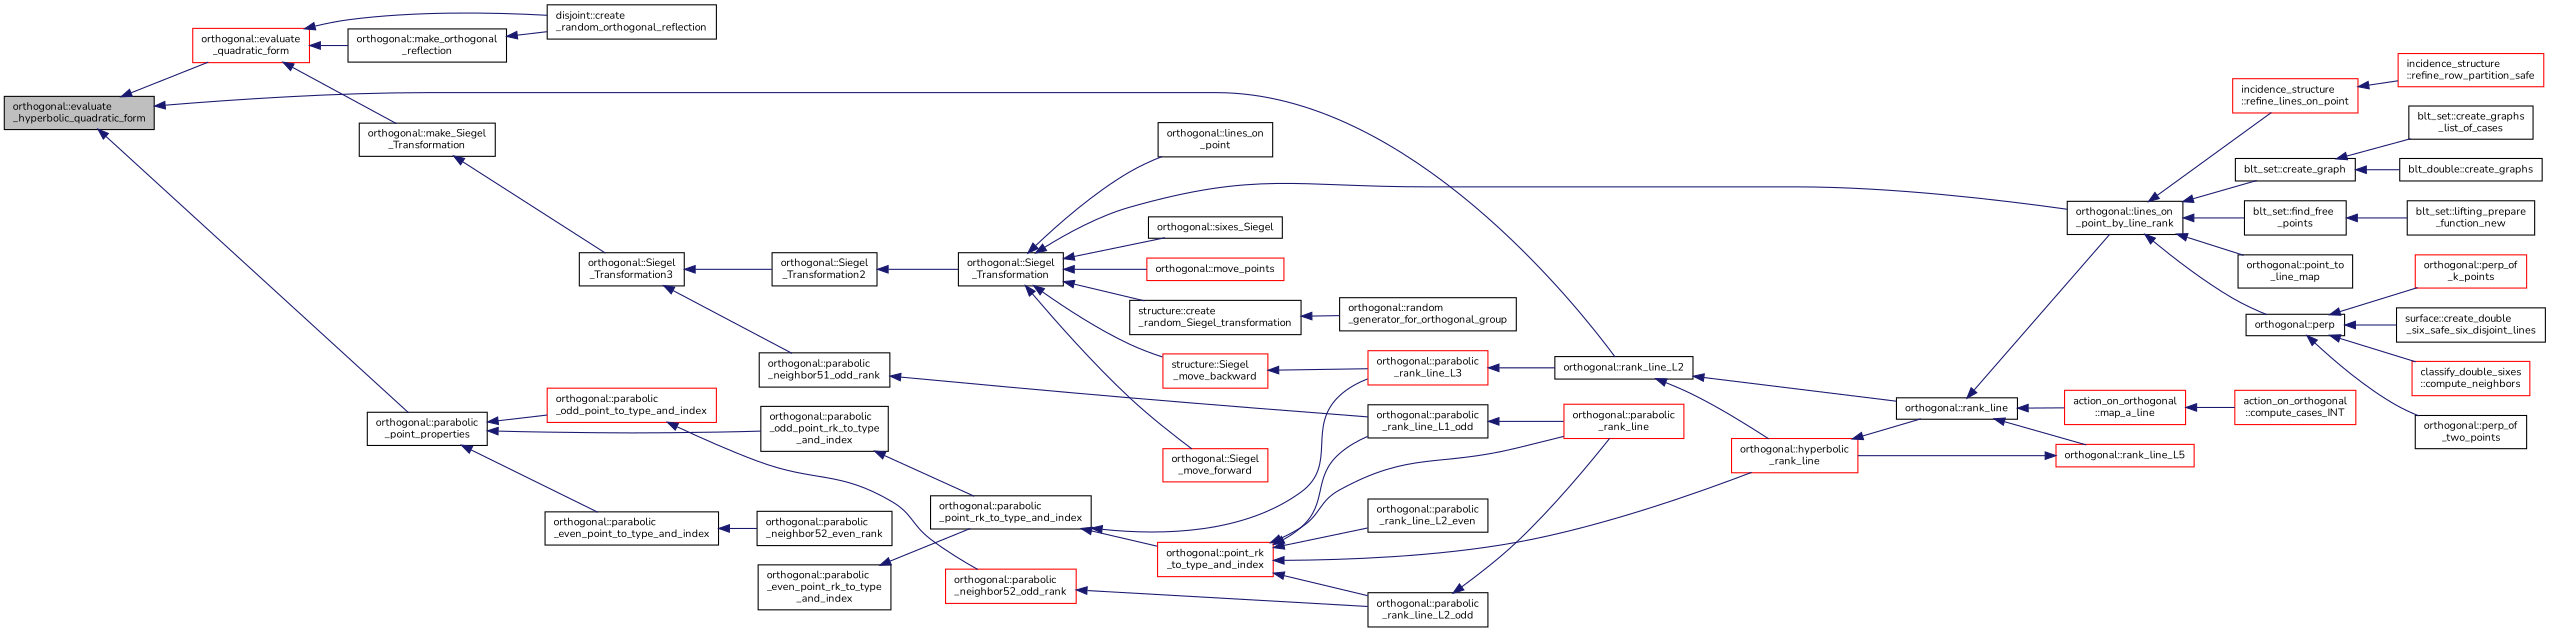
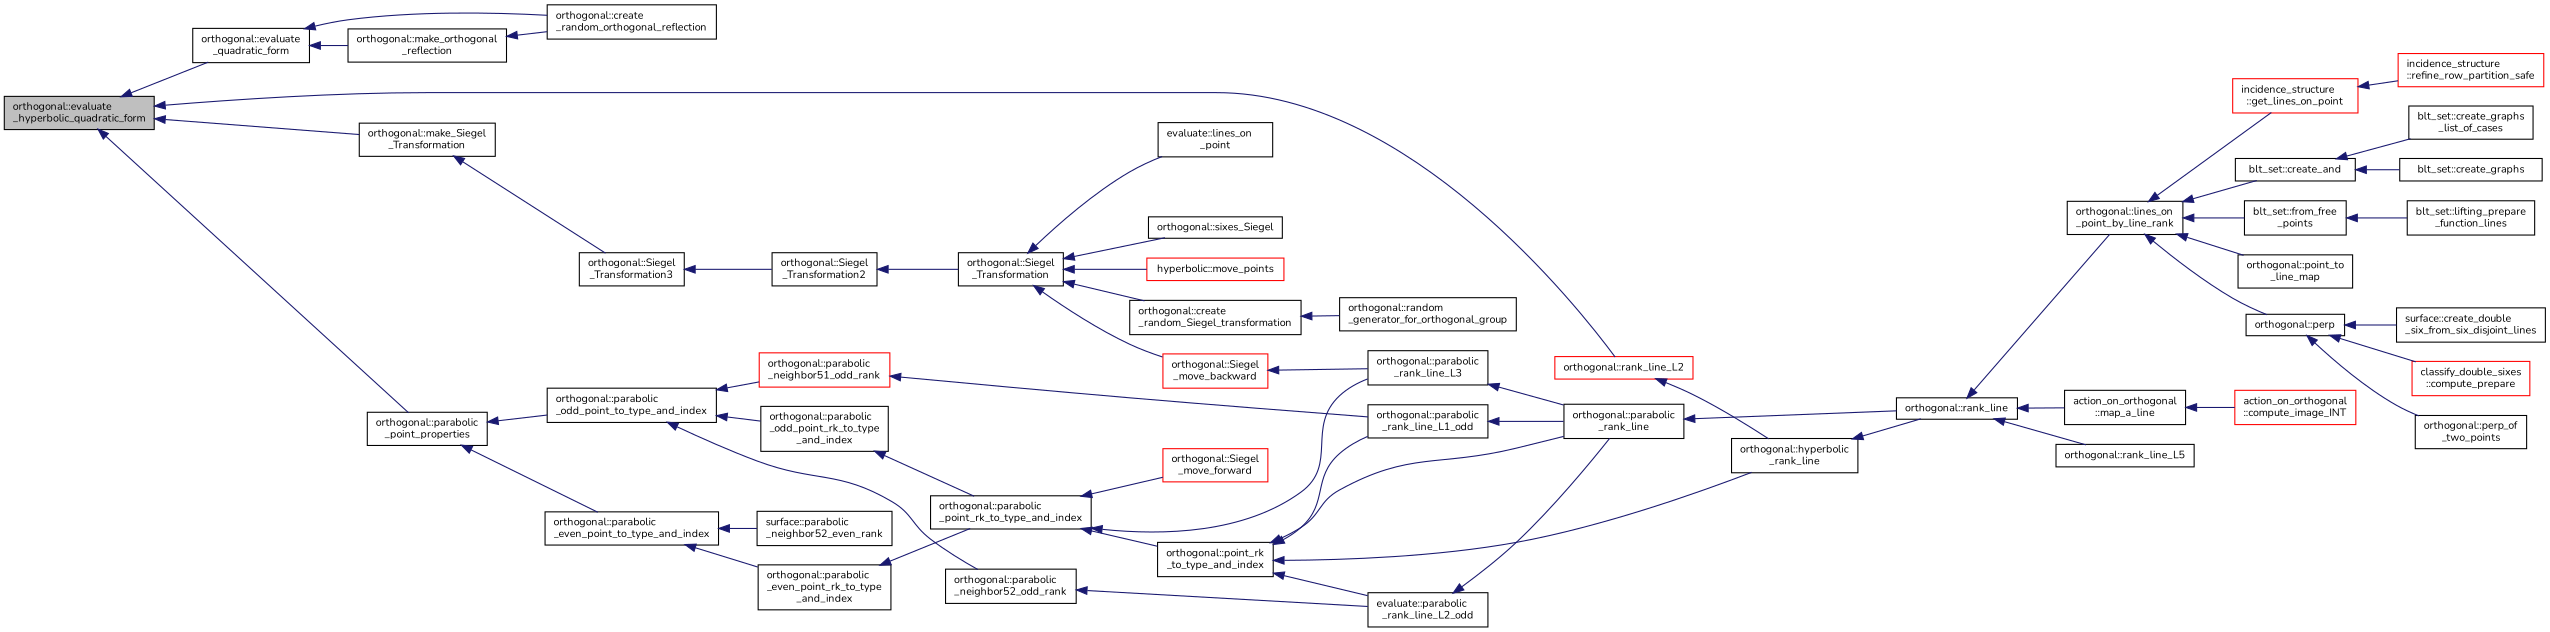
(632, 22) -> (632, 22)
(251, 46) -> (251, 46)
(2295, 96) -> (2295, 96)
(355, 101) -> (262, 127)
(1215, 140) -> (1215, 140)
(2295, 170) -> (2295, 170)
(2471, 170) -> (2471, 170)
(1551, 187) -> none
(2295, 218) -> (2295, 218)
(2471, 218) -> (2471, 218)
(1215, 269) -> (1215, 269)
(2471, 271) -> none
(1215, 318) -> (1215, 318)
(733, 322) -> (743, 385)
(2471, 325) -> (2471, 325)
(1428, 368) -> (1428, 368)
(1527, 368) -> (1531, 396)
(1624, 368) -> (1624, 368)
(825, 370) -> (825, 370)
(1215, 371) -> (1215, 371)
(1108, 376) -> (1127, 486)
(2471, 379) -> (2471, 379)
(1800, 389) -> (1796, 415)
(632, 405) -> (632, 405)
(2125, 407) -> (2125, 407)
(2295, 407) -> (2295, 407)
(1624, 421) -> (1624, 421)
(630, 433) -> (744, 419)
(1795, 456) -> (1795, 456)
(1951, 456) -> none
(2125, 456) -> (2125, 456)
(1428, 516) -> none
(825, 528) -> (825, 528)
none -> (727, 557)
(1215, 560) -> (1215, 560)
(1011, 586) -> (1011, 586)
(1428, 610) -> (1428, 610)
